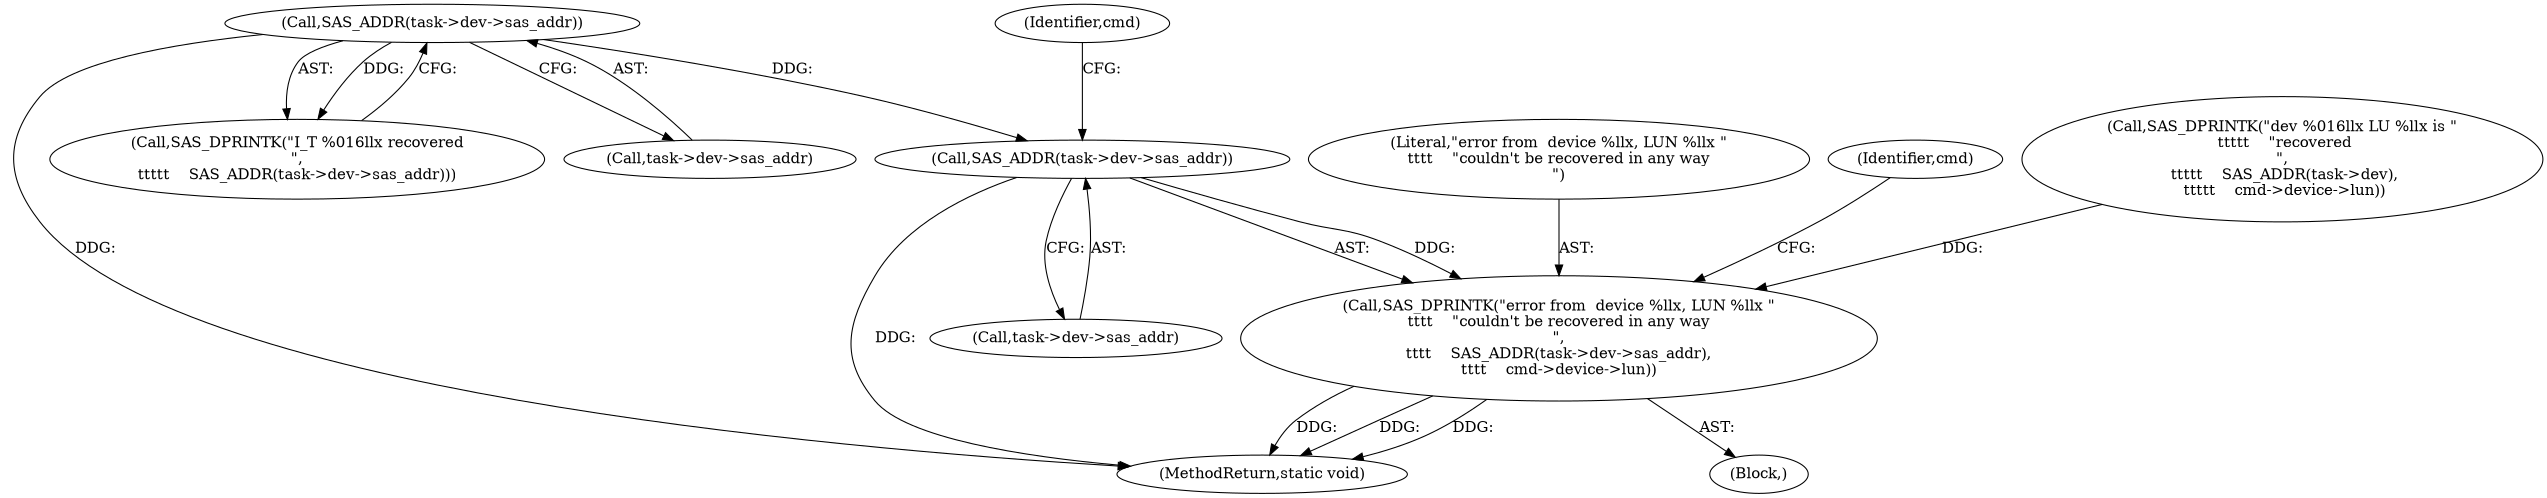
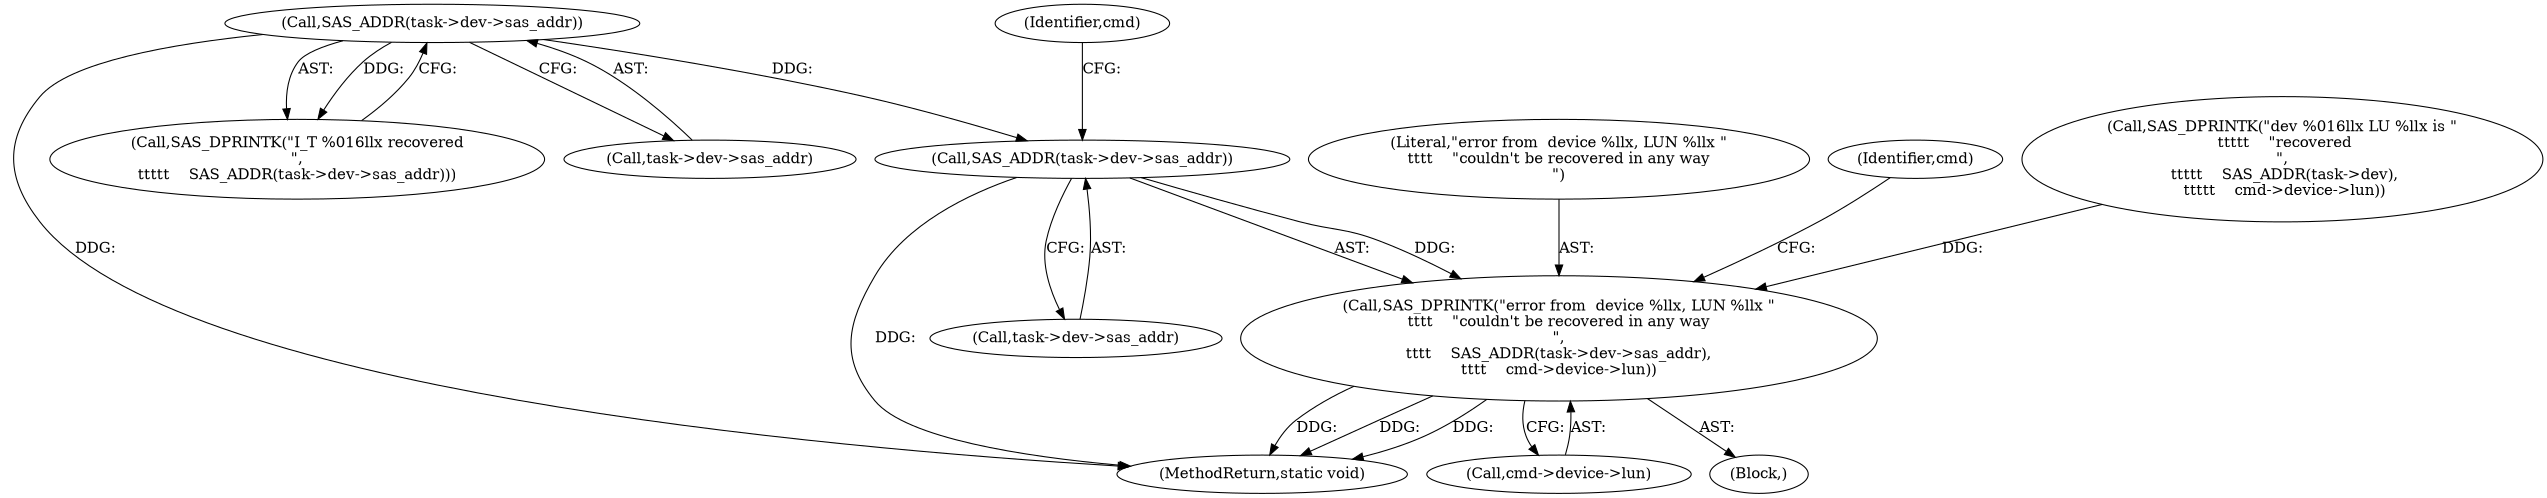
none -> (1559, 474)
